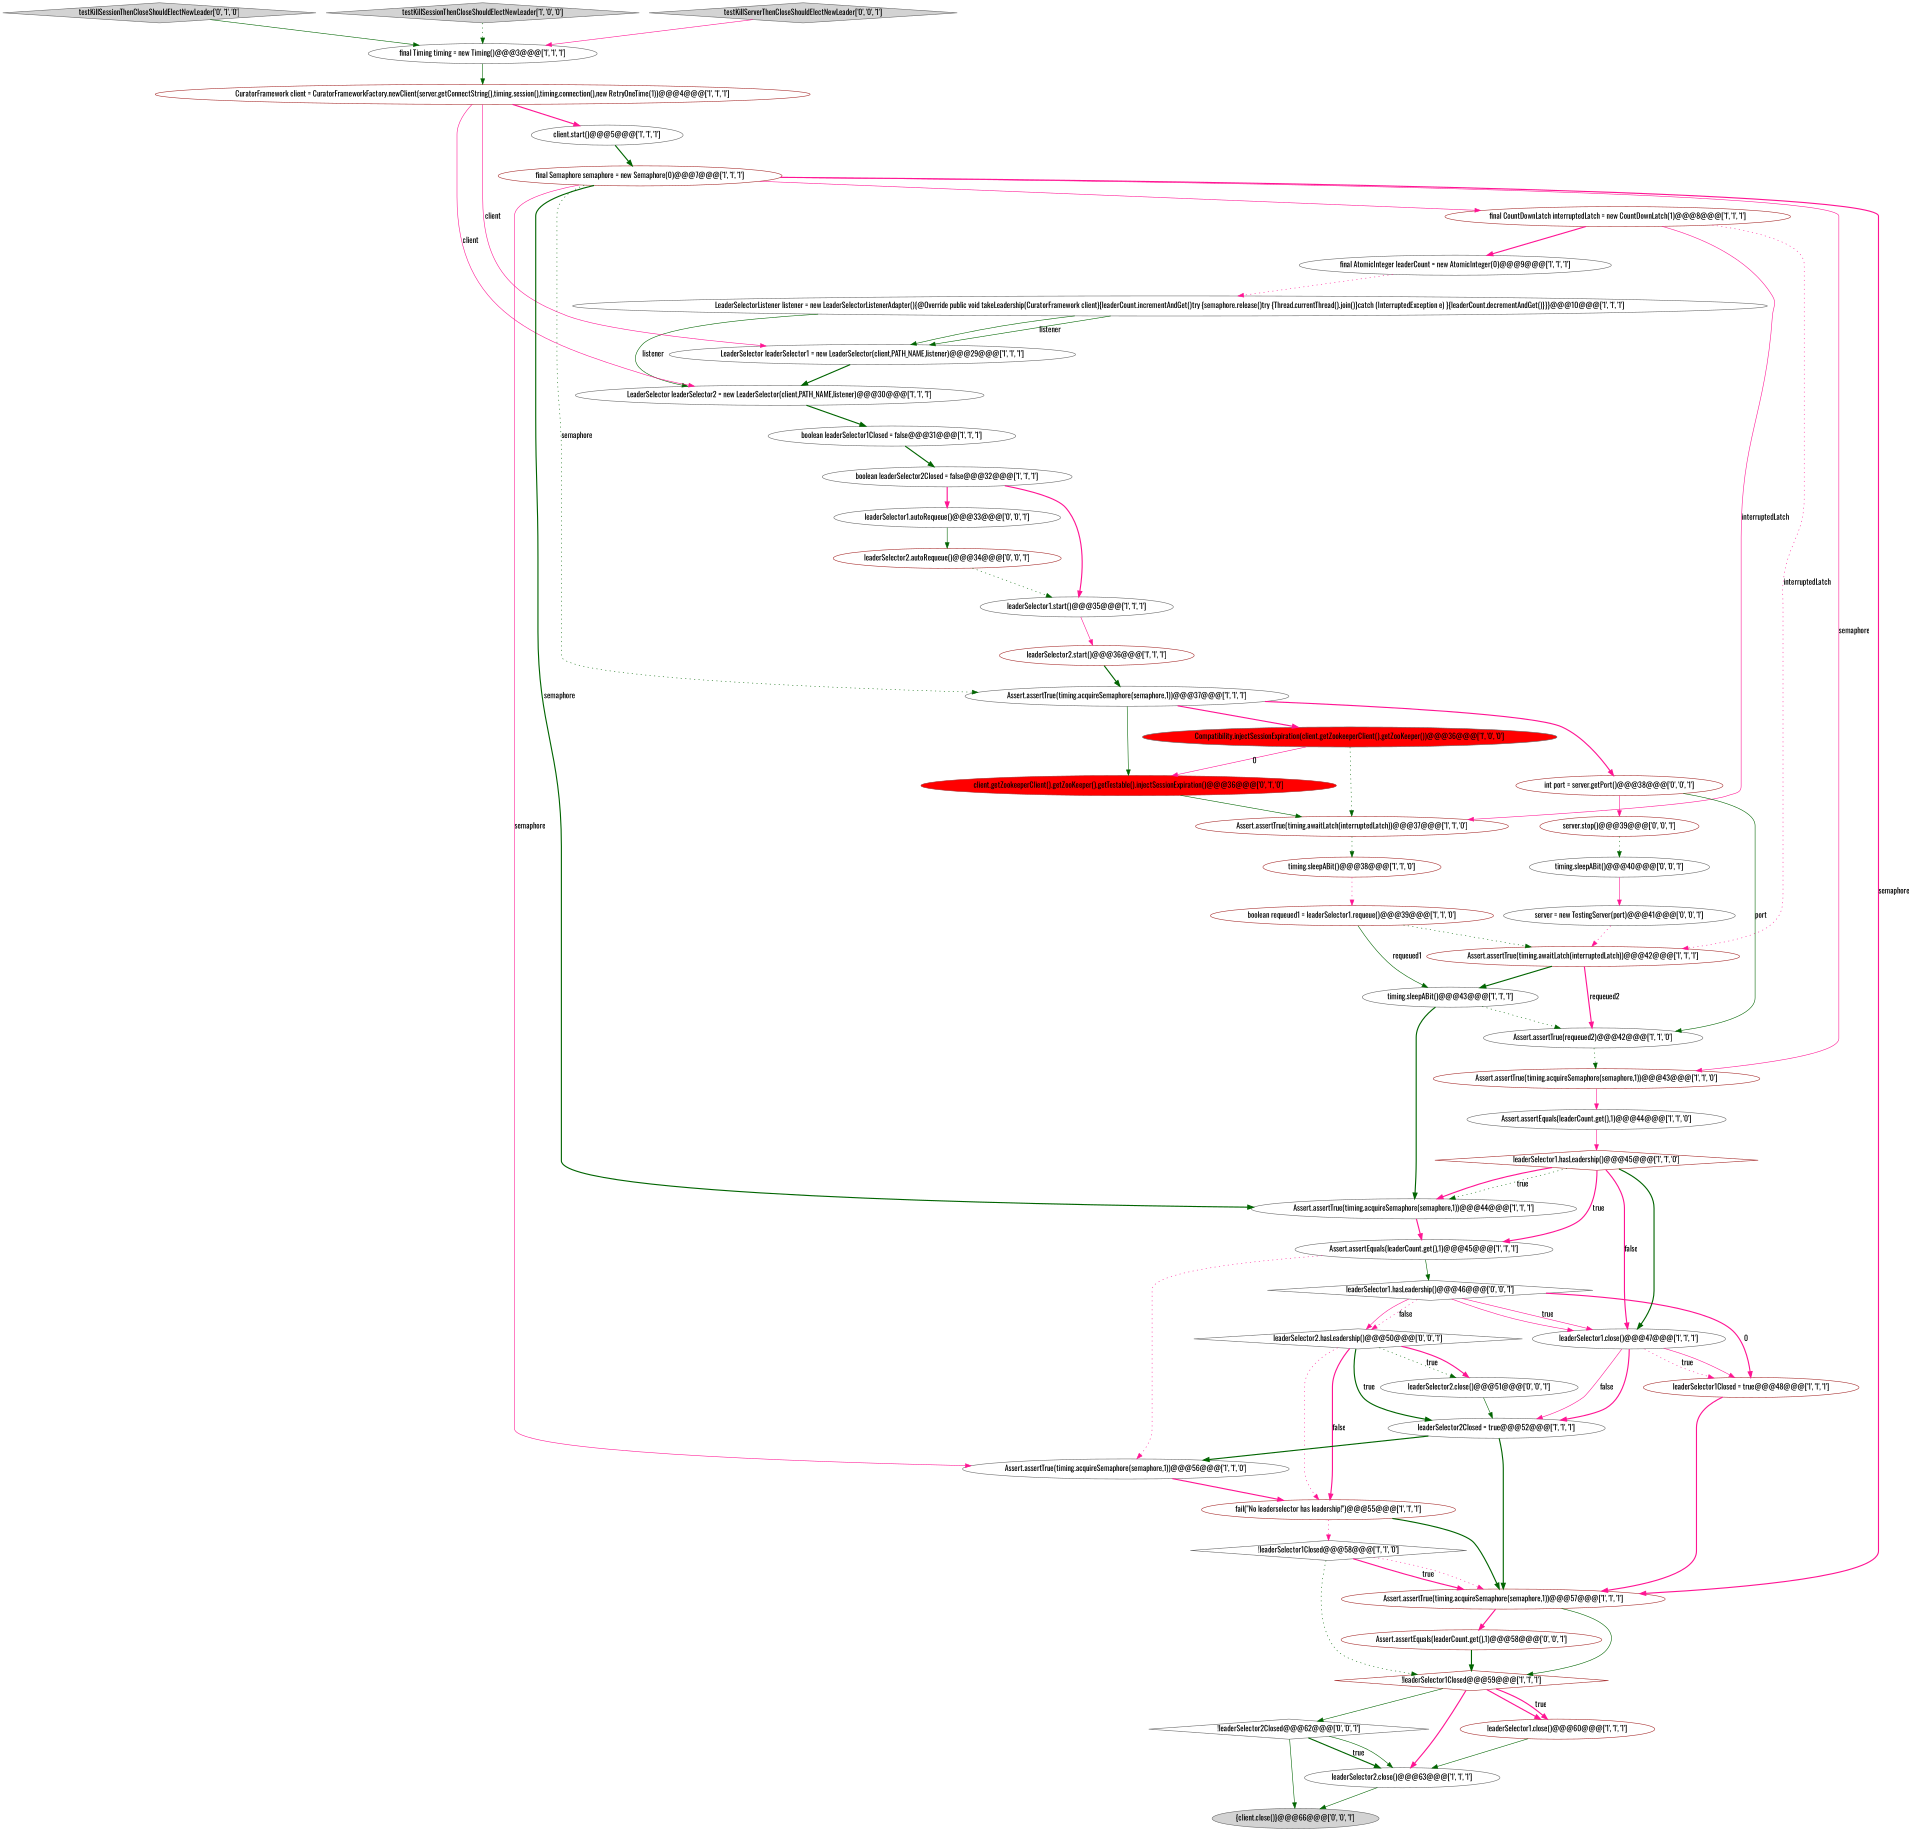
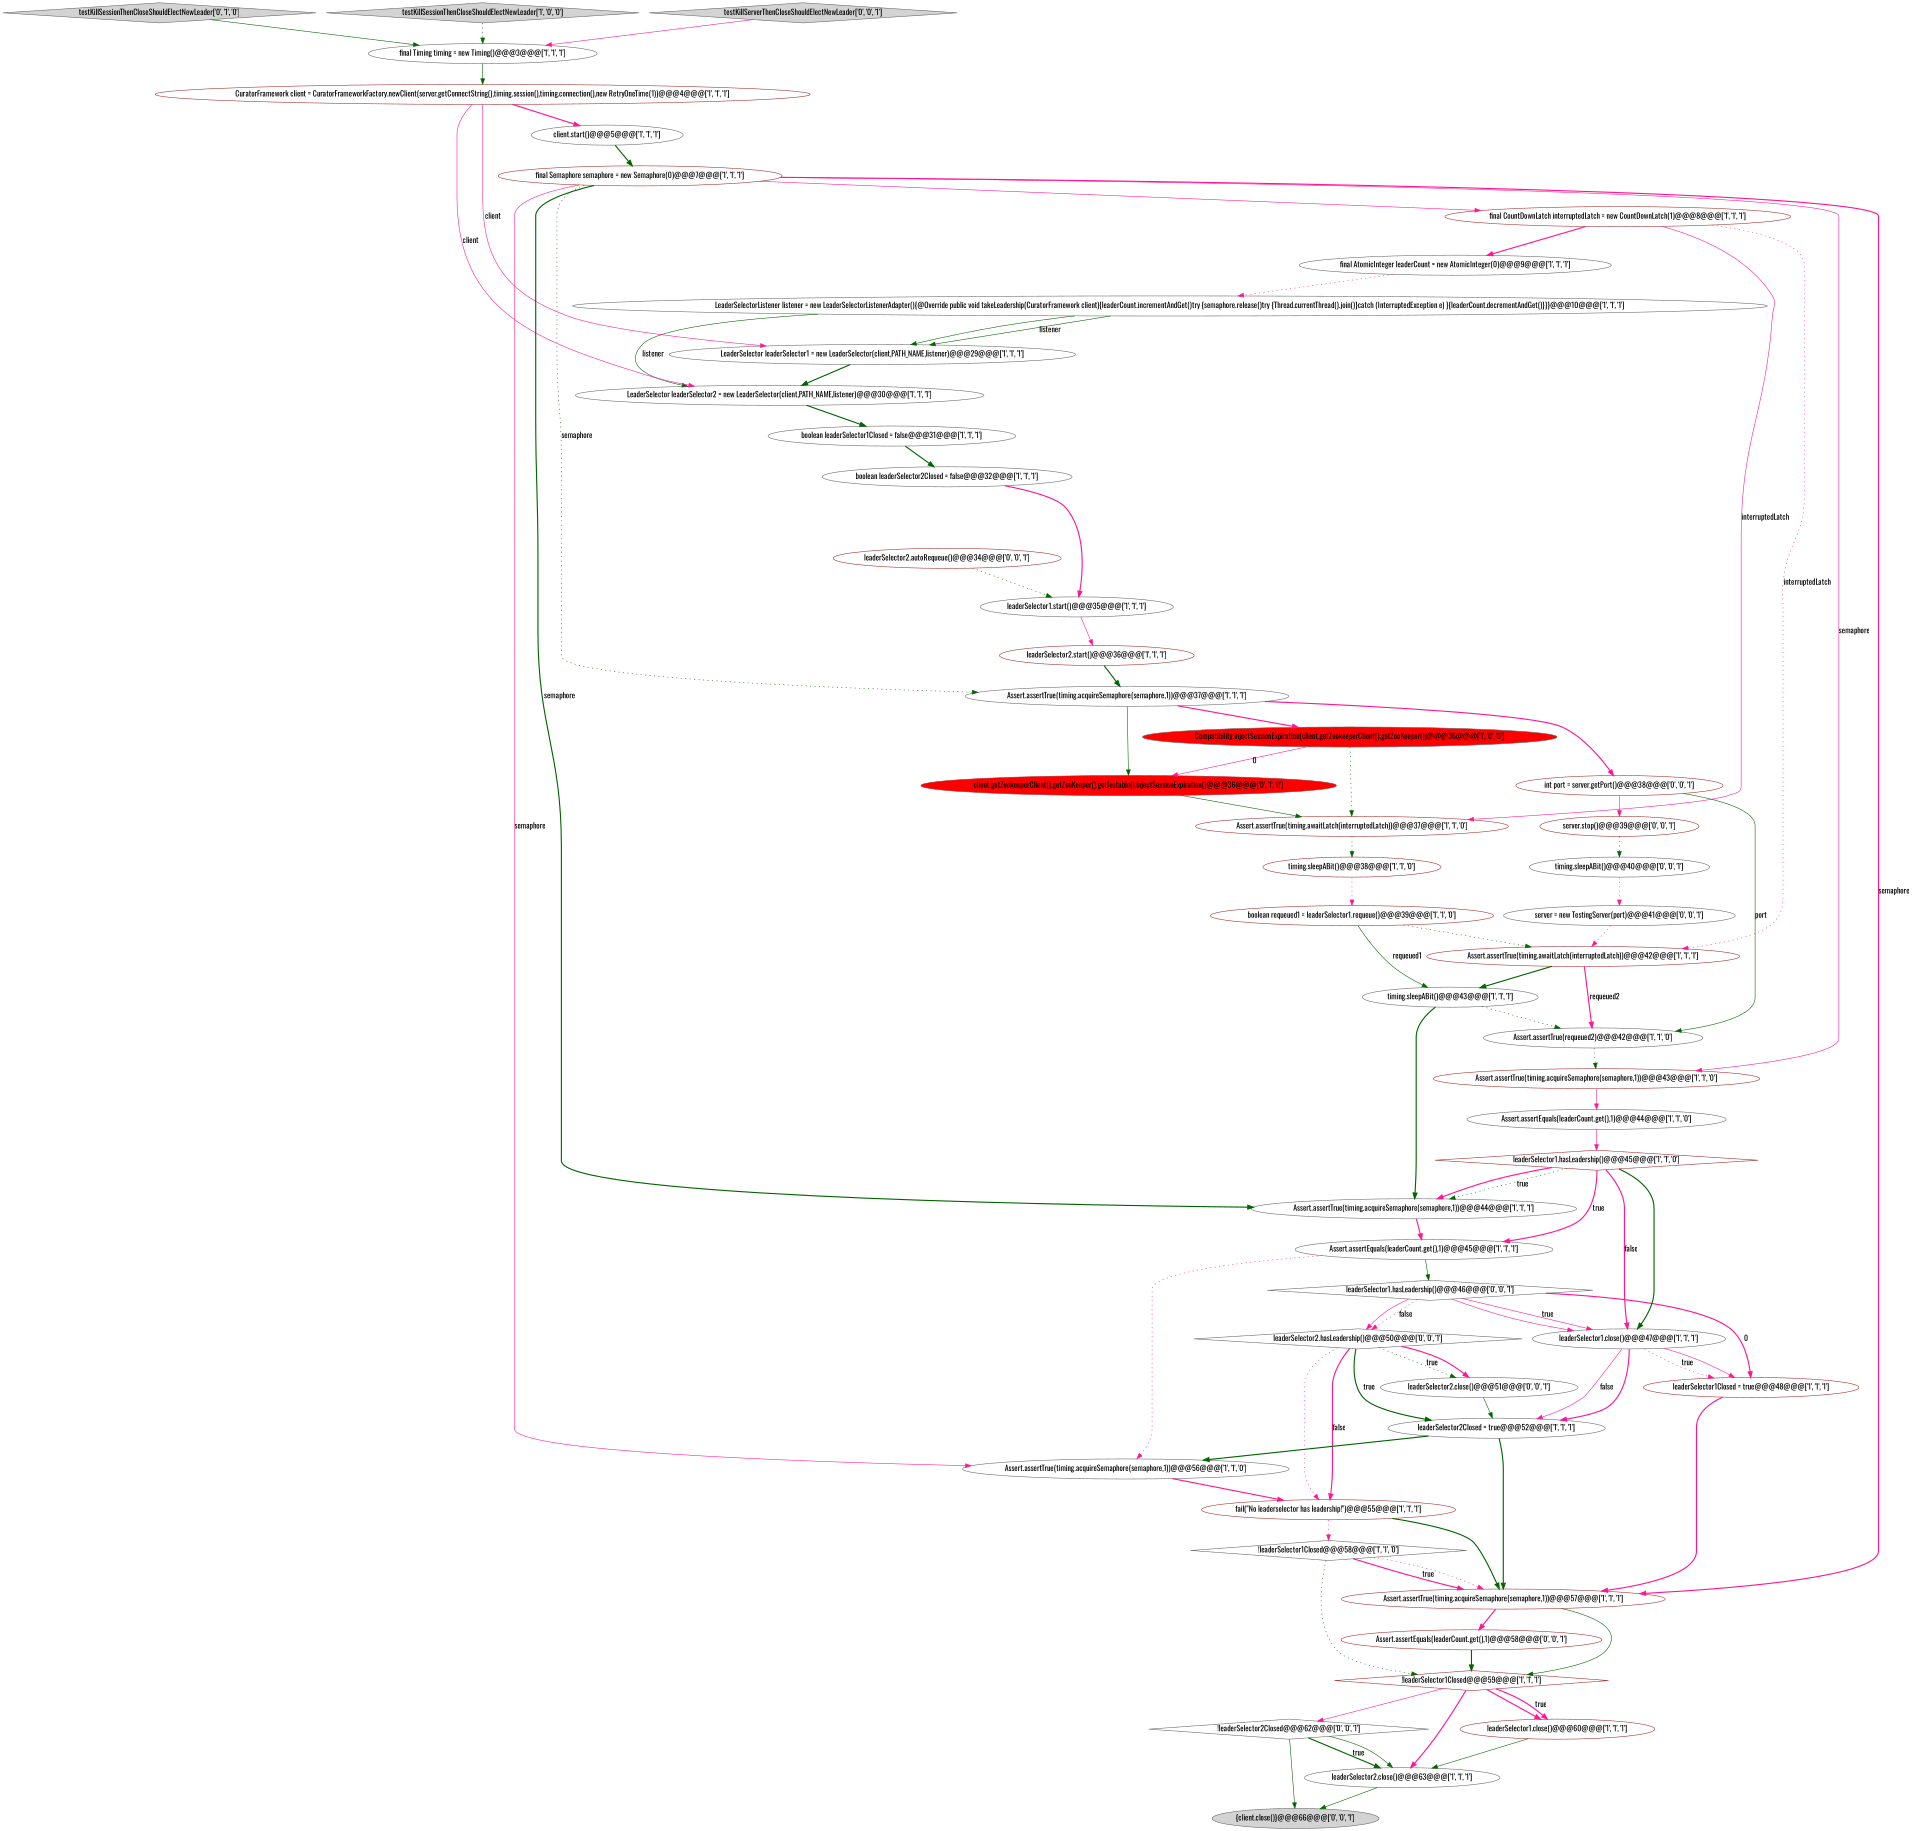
(947, 518) -> none
(1619, 889) -> (1619, 889)
(1383, 1704) -> (1383, 1704)
